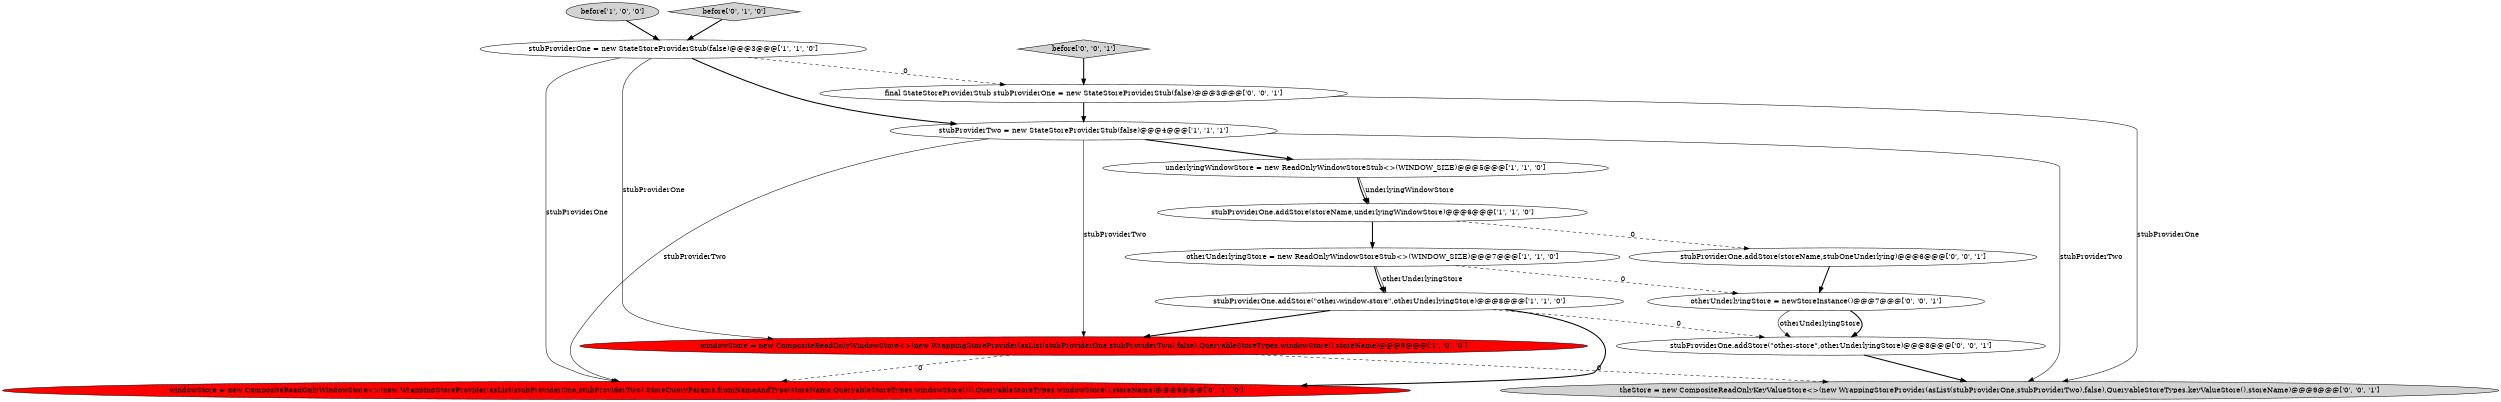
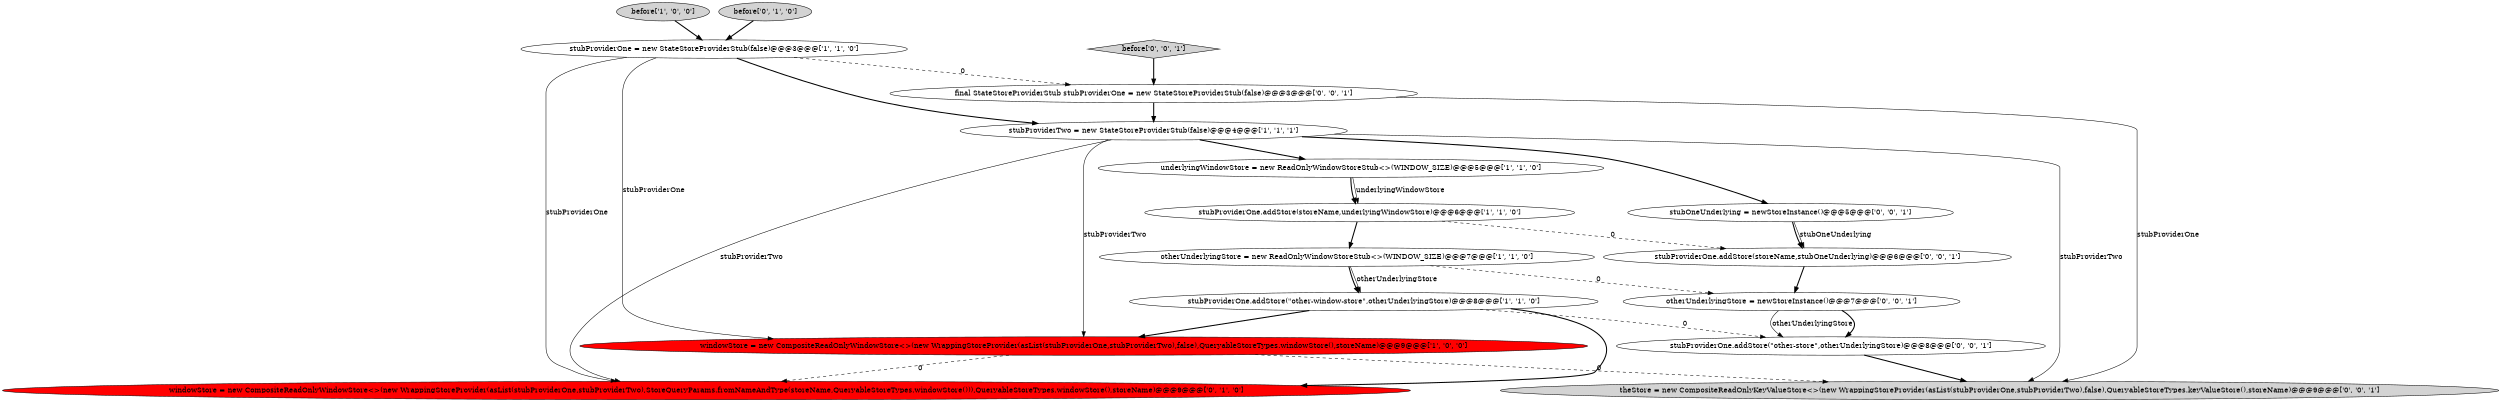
(734, 12) -> (765, 12)
none -> (1791, 213)
